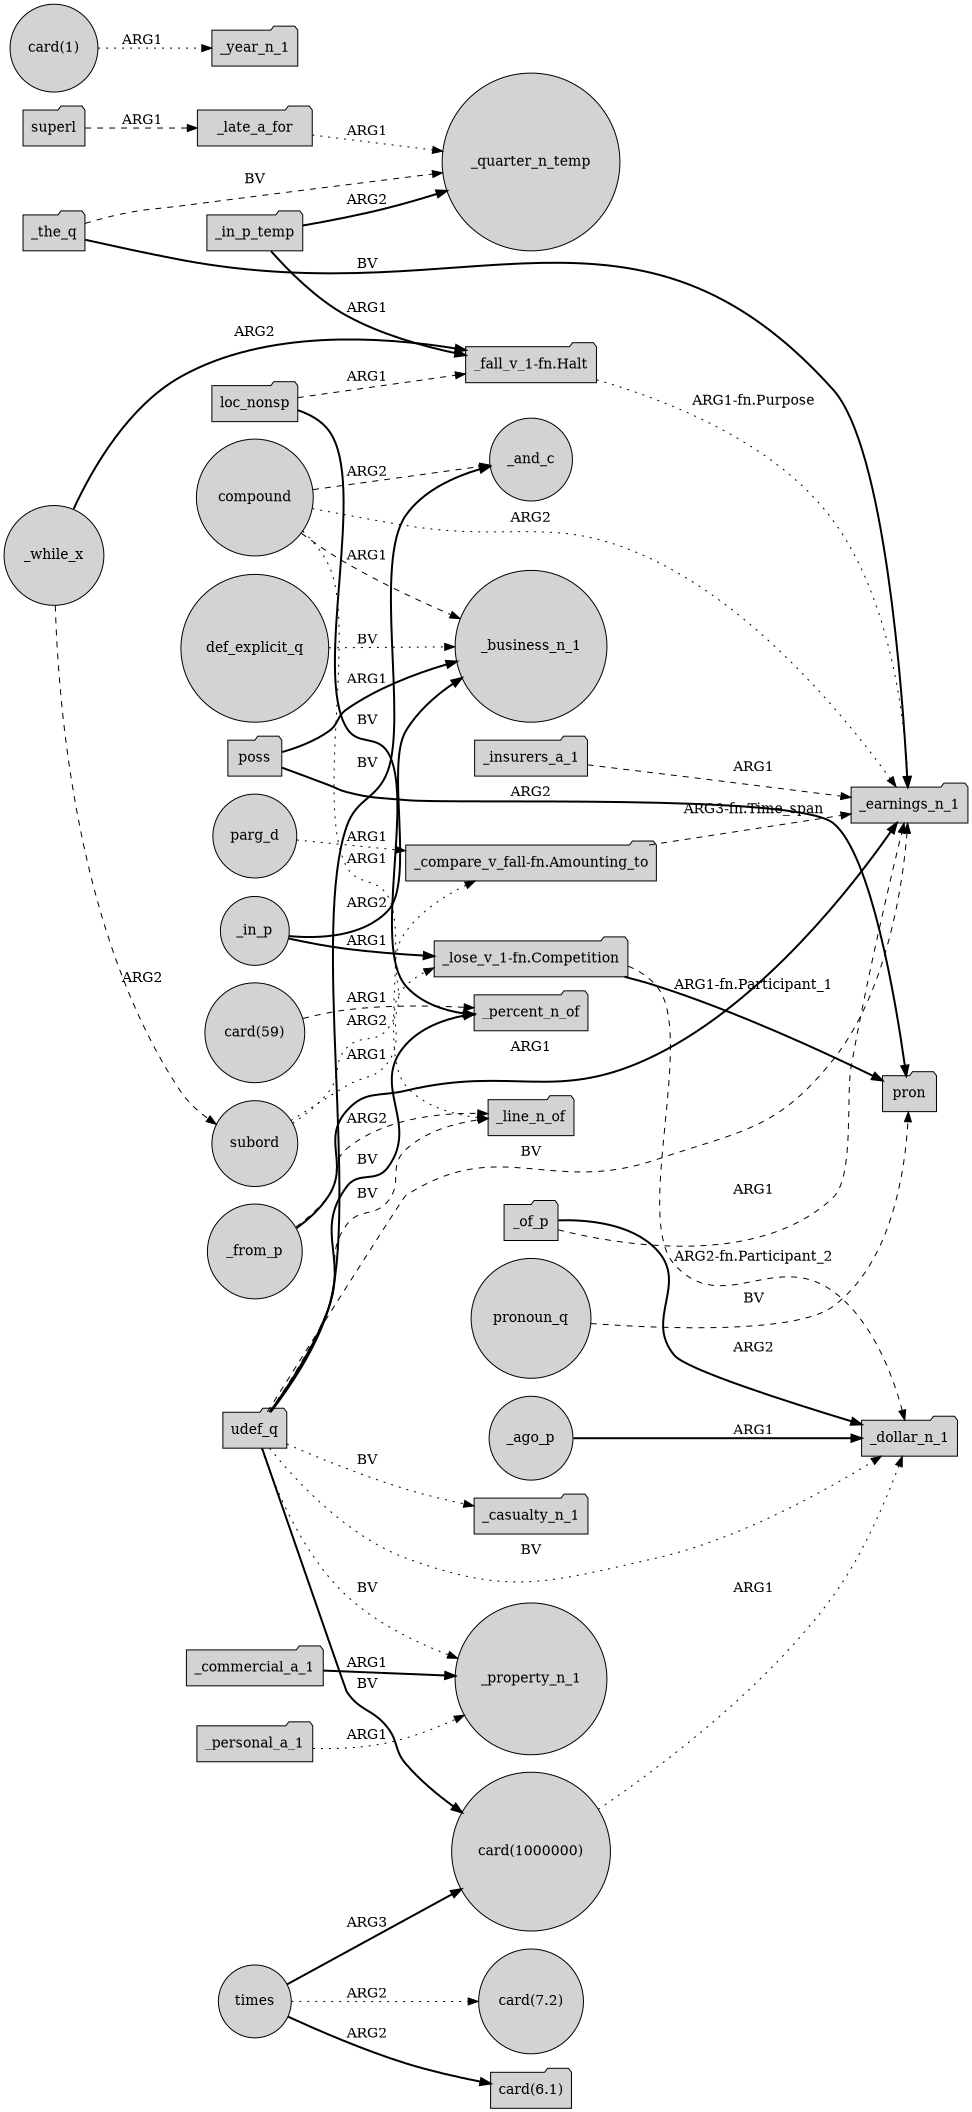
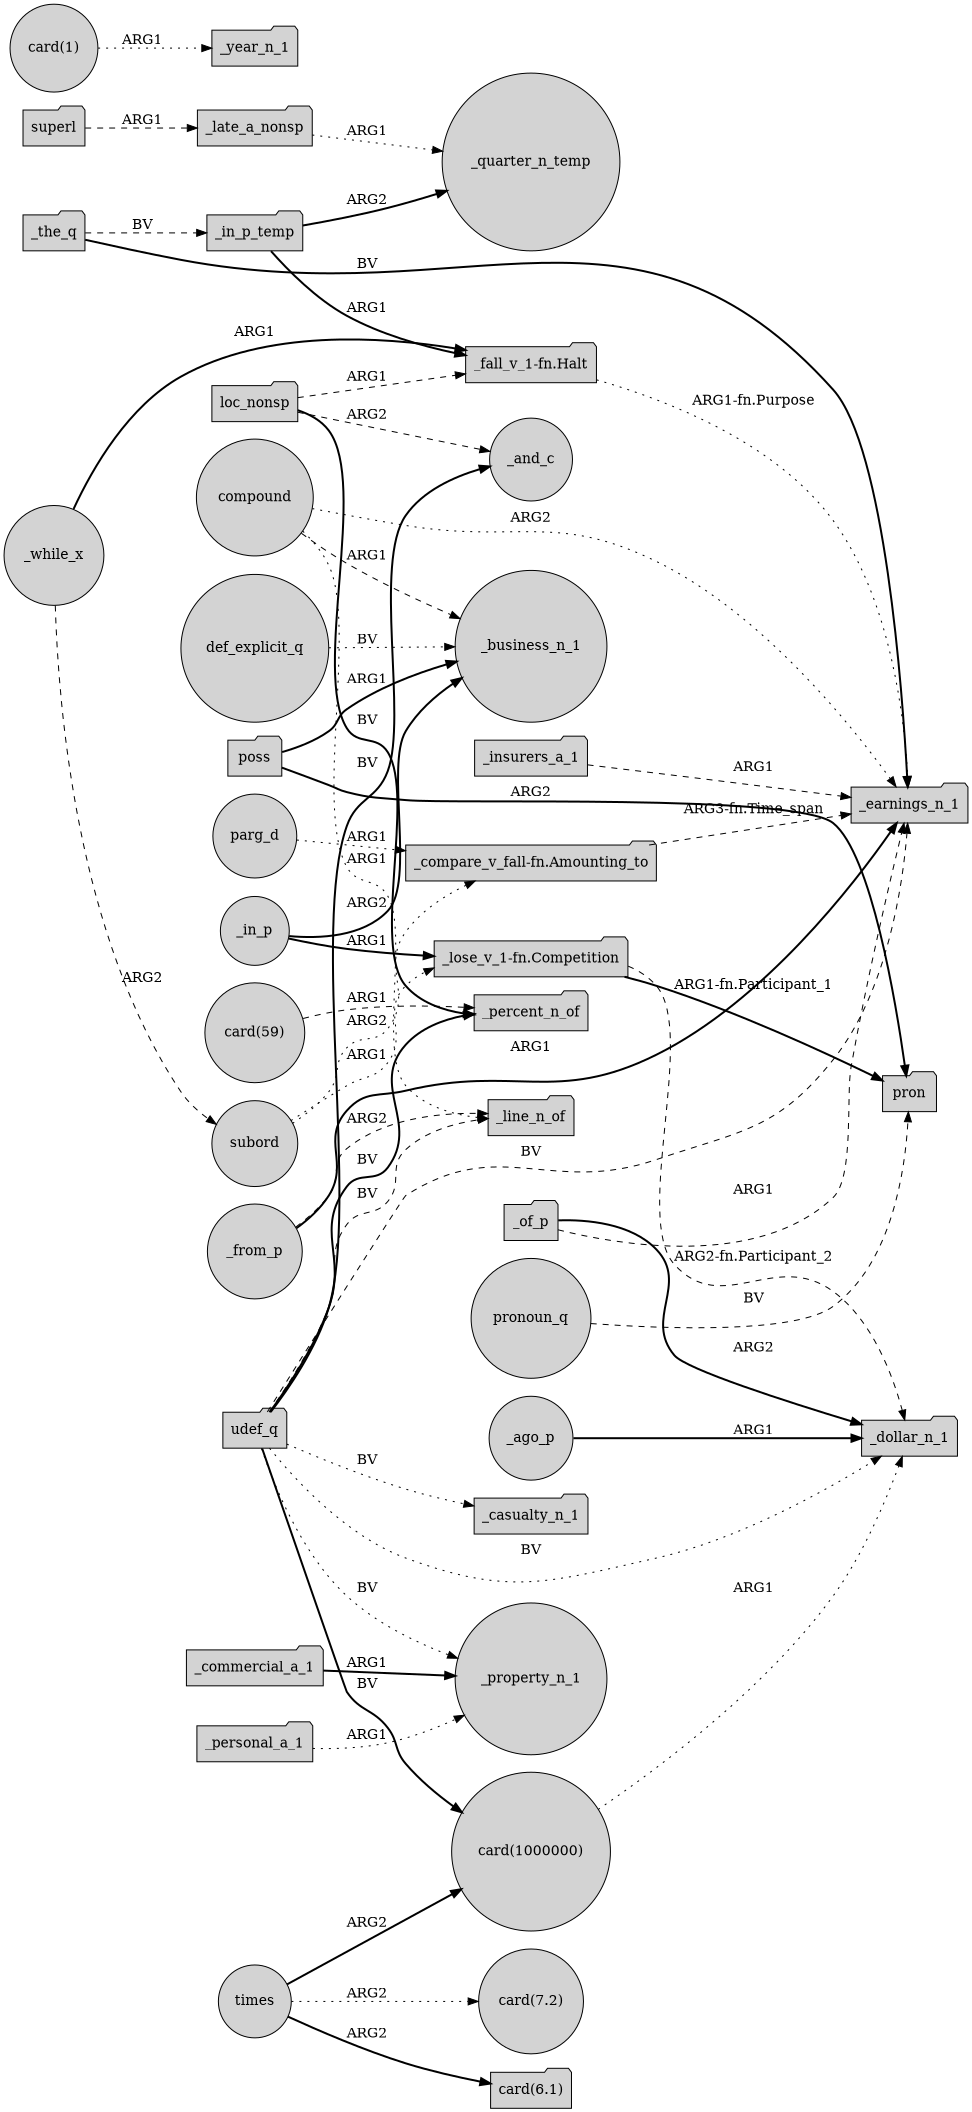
(255, 128) -> (255, 128)
(258, 196) -> (141, 233)
(255, 332) -> (255, 332)
(396, 478) -> (389, 431)
(367, 1923) -> (367, 1923)
